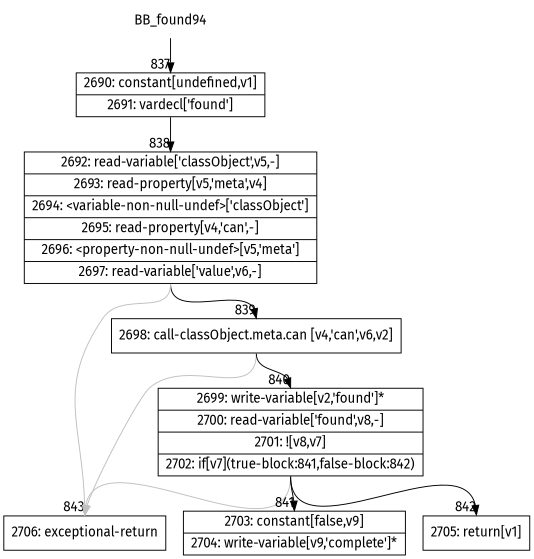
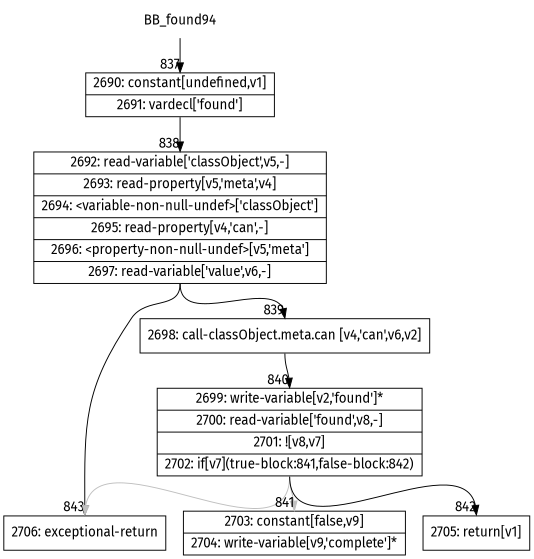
(79, 368) -> (100, 377)
(147, 391) -> none
(292, 489) -> (291, 489)
